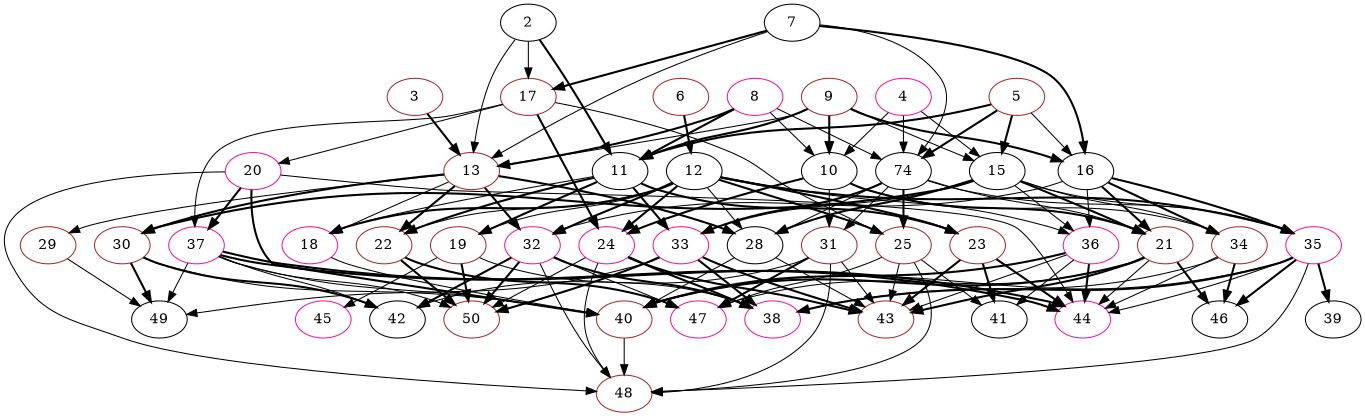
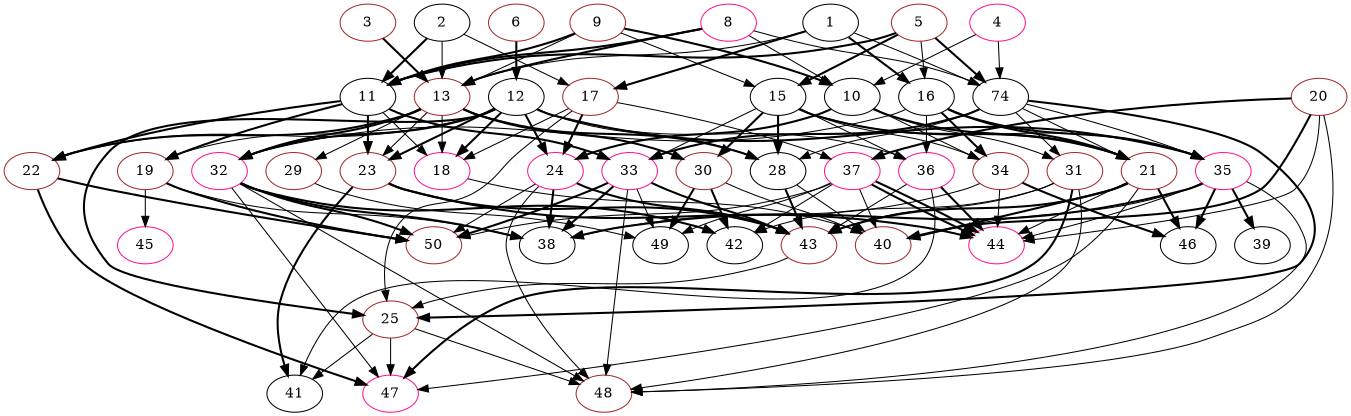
(792, 23) -> (831, 23)
(946, 131) -> none
(396, 133) -> (540, 122)
(966, 138) -> none
none -> (400, 139)
(253, 171) -> (1319, 97)
(963, 271) -> none
(896, 277) -> (680, 281)
(836, 291) -> (792, 203)
(773, 319) -> (547, 245)
(624, 352) -> (617, 277)
